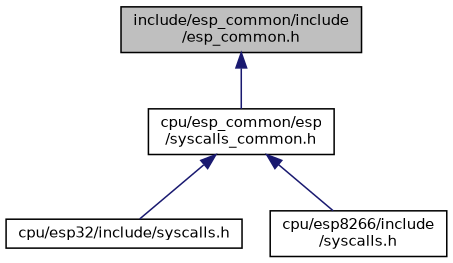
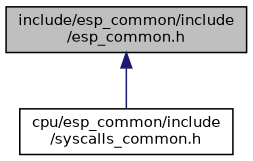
(241, 132) -> (126, 132)
(124, 234) -> none
(358, 234) -> none
